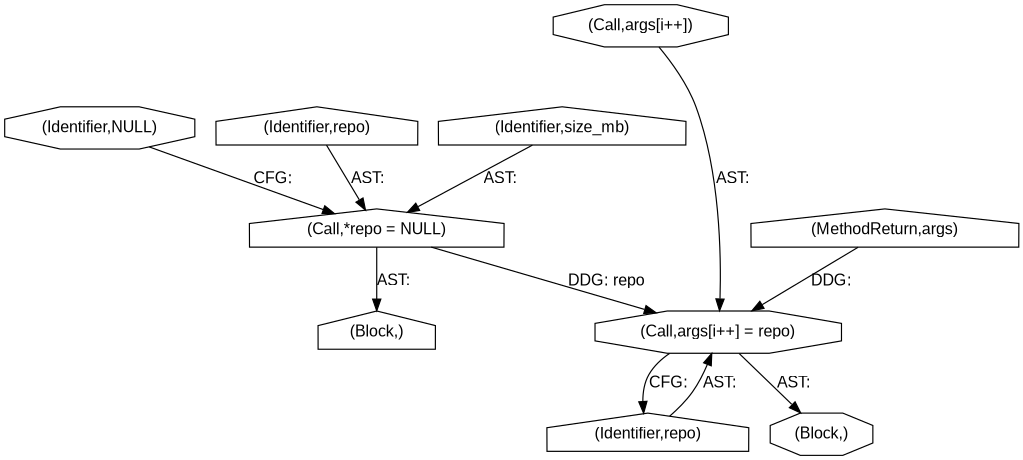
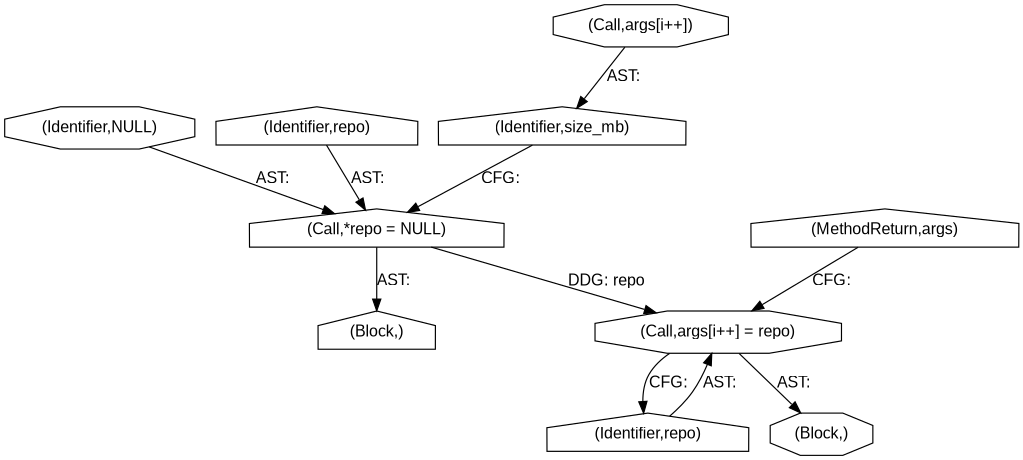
(711, 167) -> (605, 73)
(275, 179) -> (275, 179)
(503, 179) -> (503, 179)
(834, 281) -> (834, 281)
